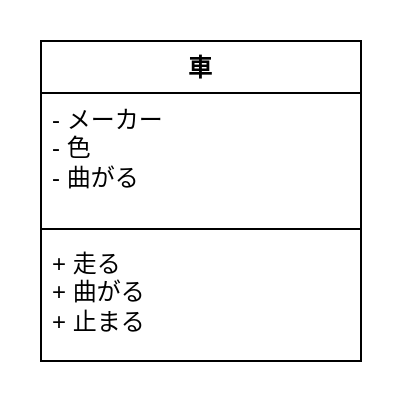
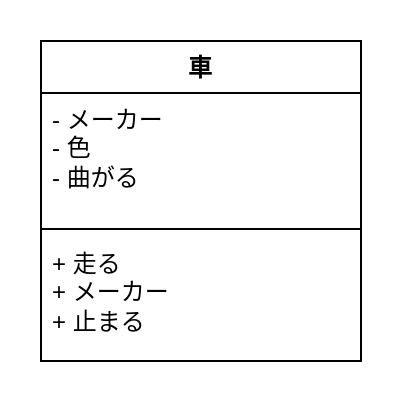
(99, 294) -> (111, 294)
